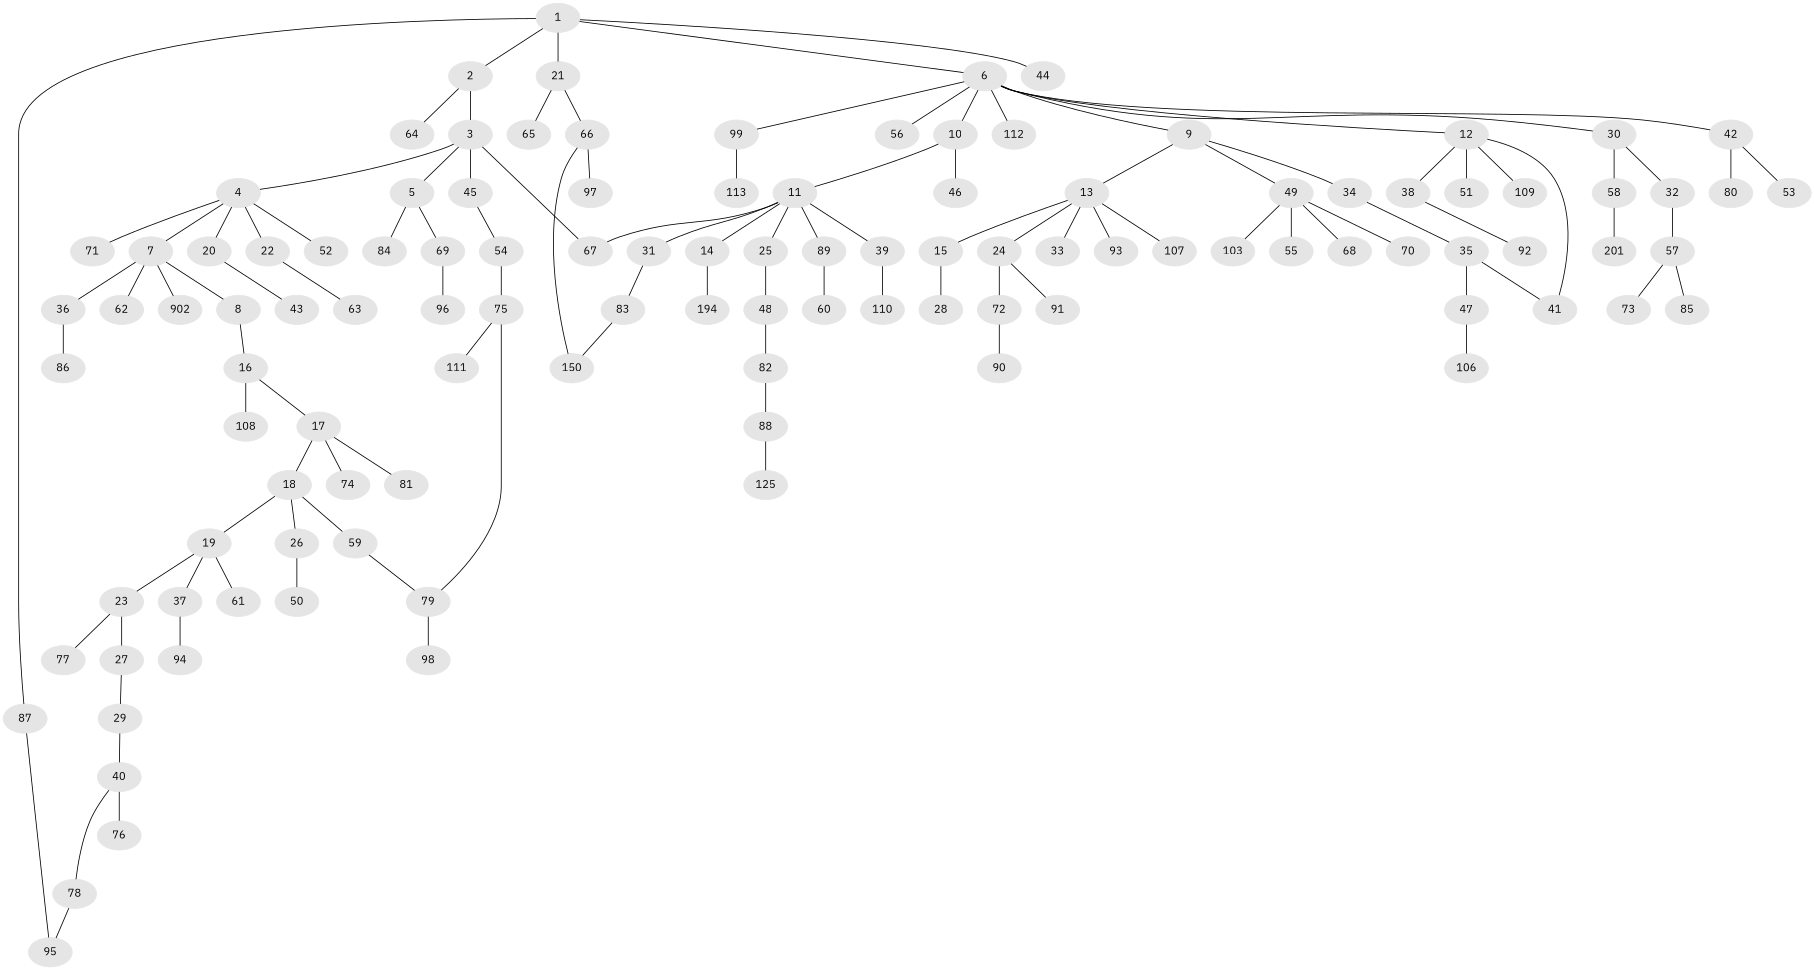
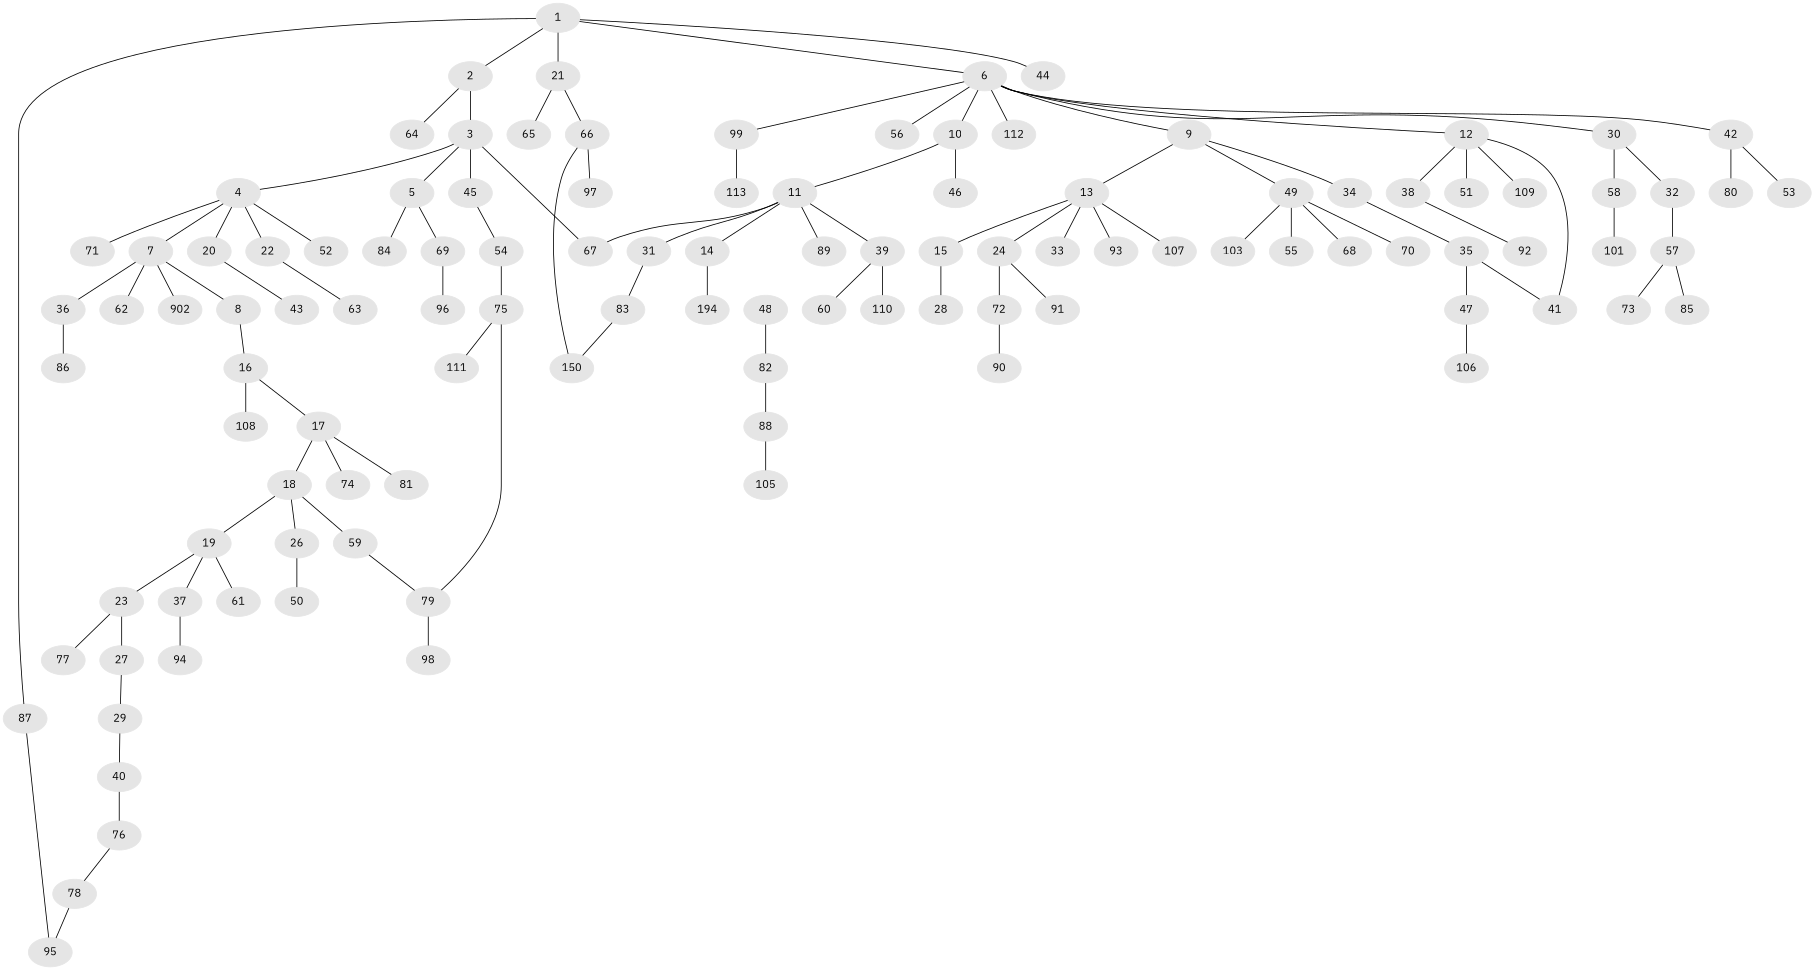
(766, 251) -> none
(1614, 251) -> (1614, 251)
(824, 281) -> (853, 281)
(766, 485) -> (766, 485)
(86, 832) -> (97, 865)
